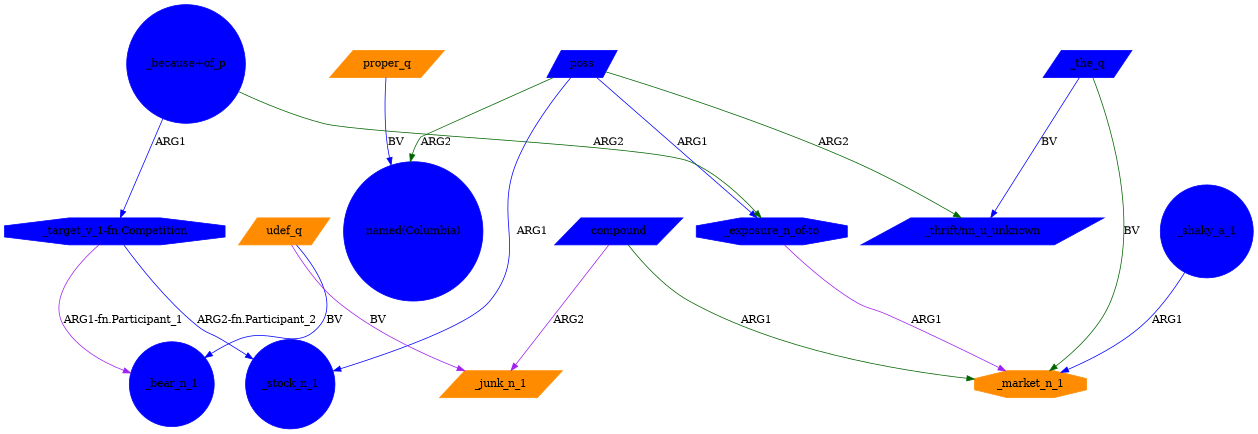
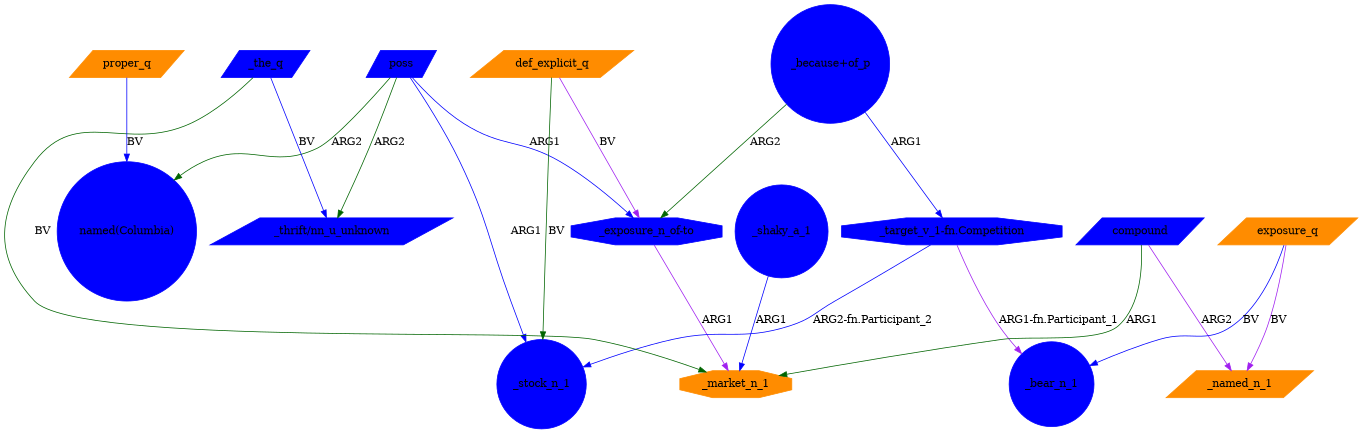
none -> (552, 64)
(284, 231) -> (1288, 231)
(501, 384) -> (1240, 384)
